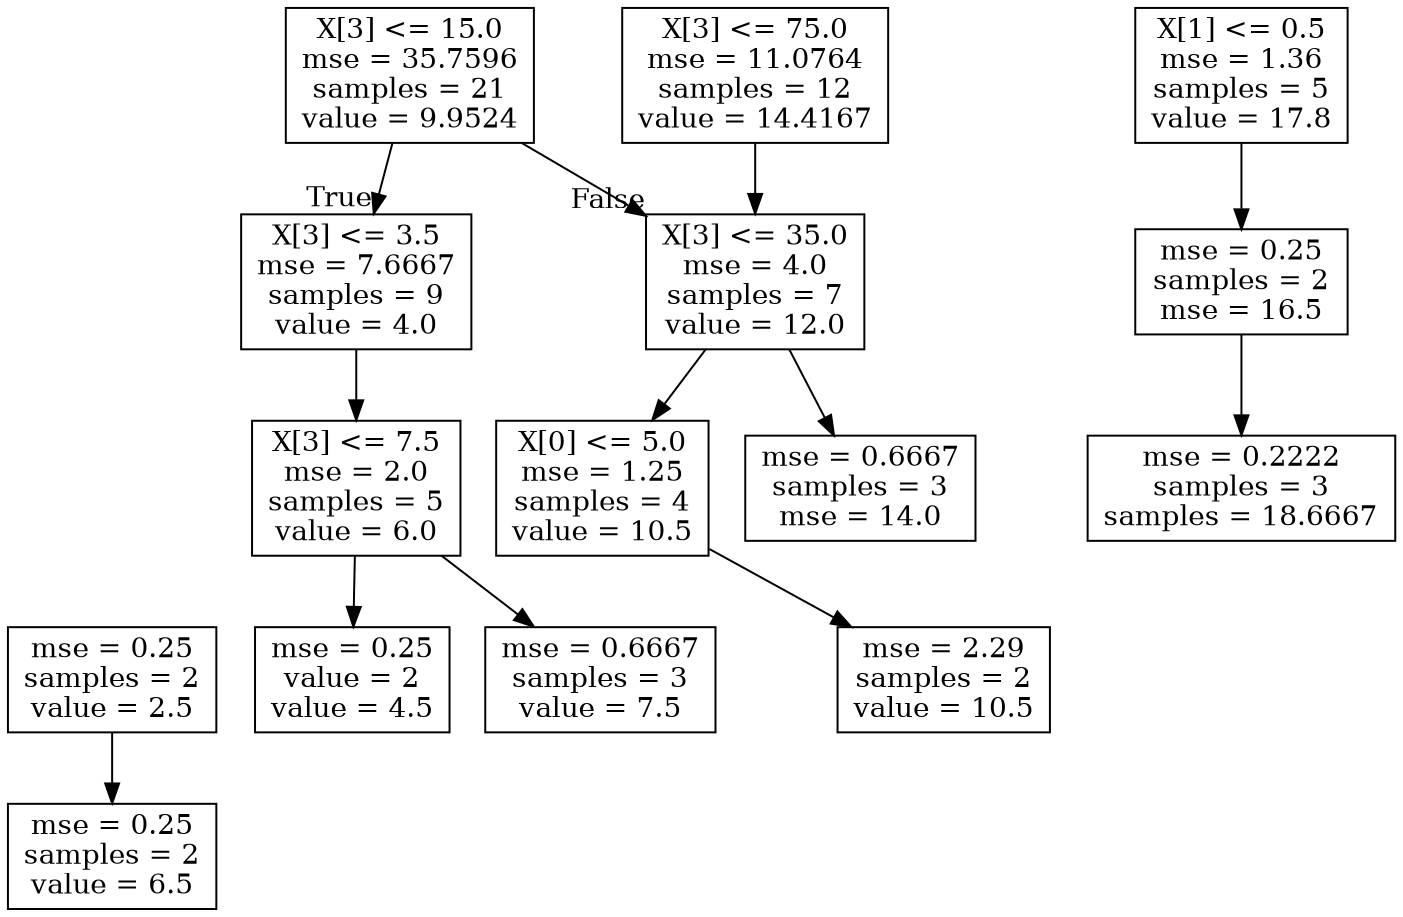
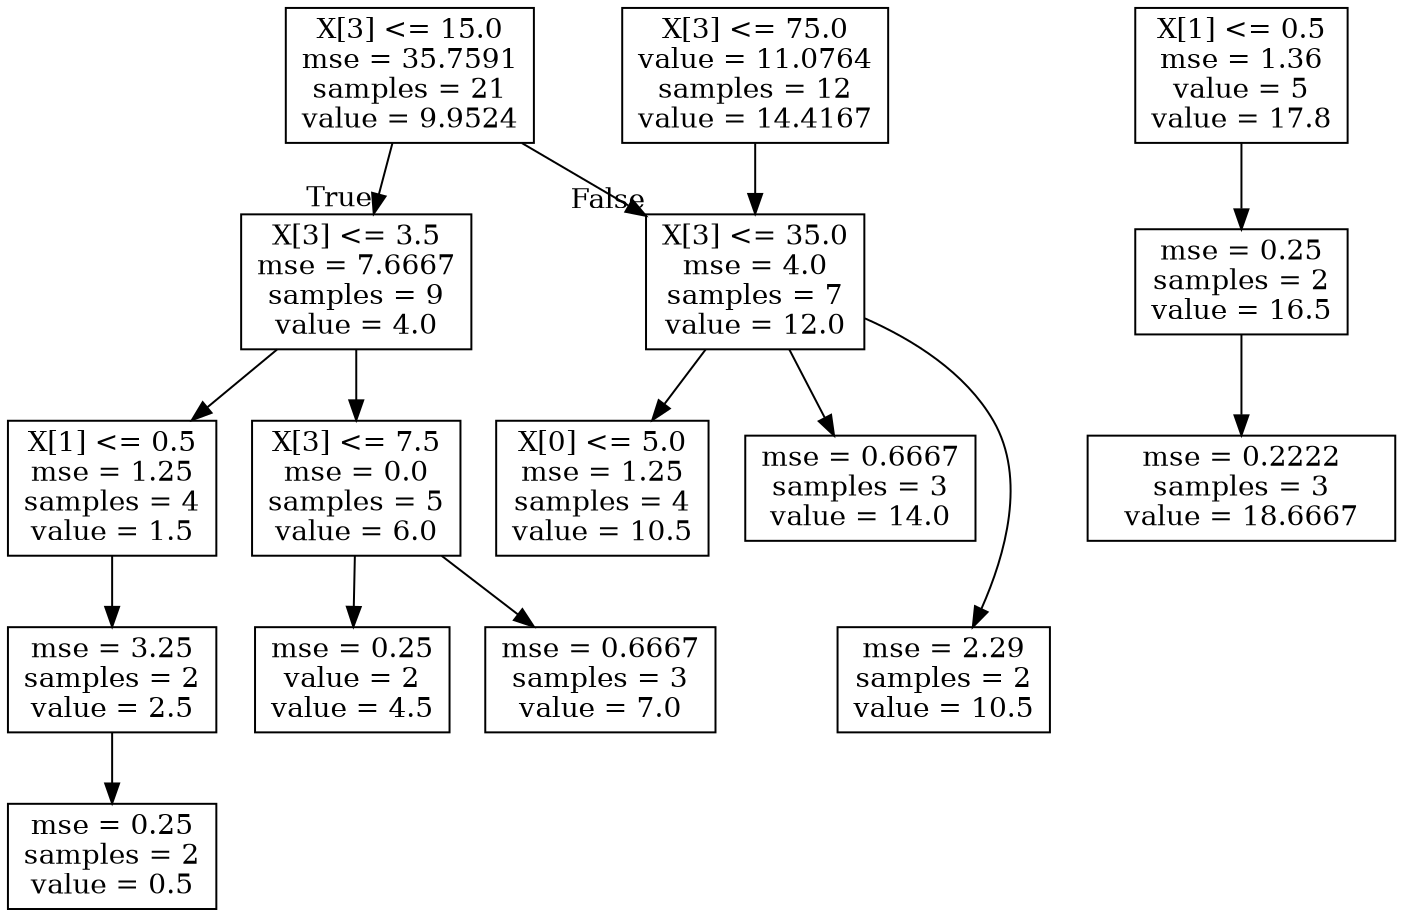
(410, 75) -> (410, 75)
(755, 75) -> (755, 75)
(1241, 75) -> (1241, 75)
(1241, 282) -> (1241, 282)
none -> (112, 488)
(356, 488) -> (356, 488)
(860, 488) -> (860, 488)
(1241, 488) -> (1241, 488)
(771, 583) -> (999, 434)
(112, 680) -> (112, 680)
(600, 680) -> (600, 680)
(112, 856) -> (112, 856)
